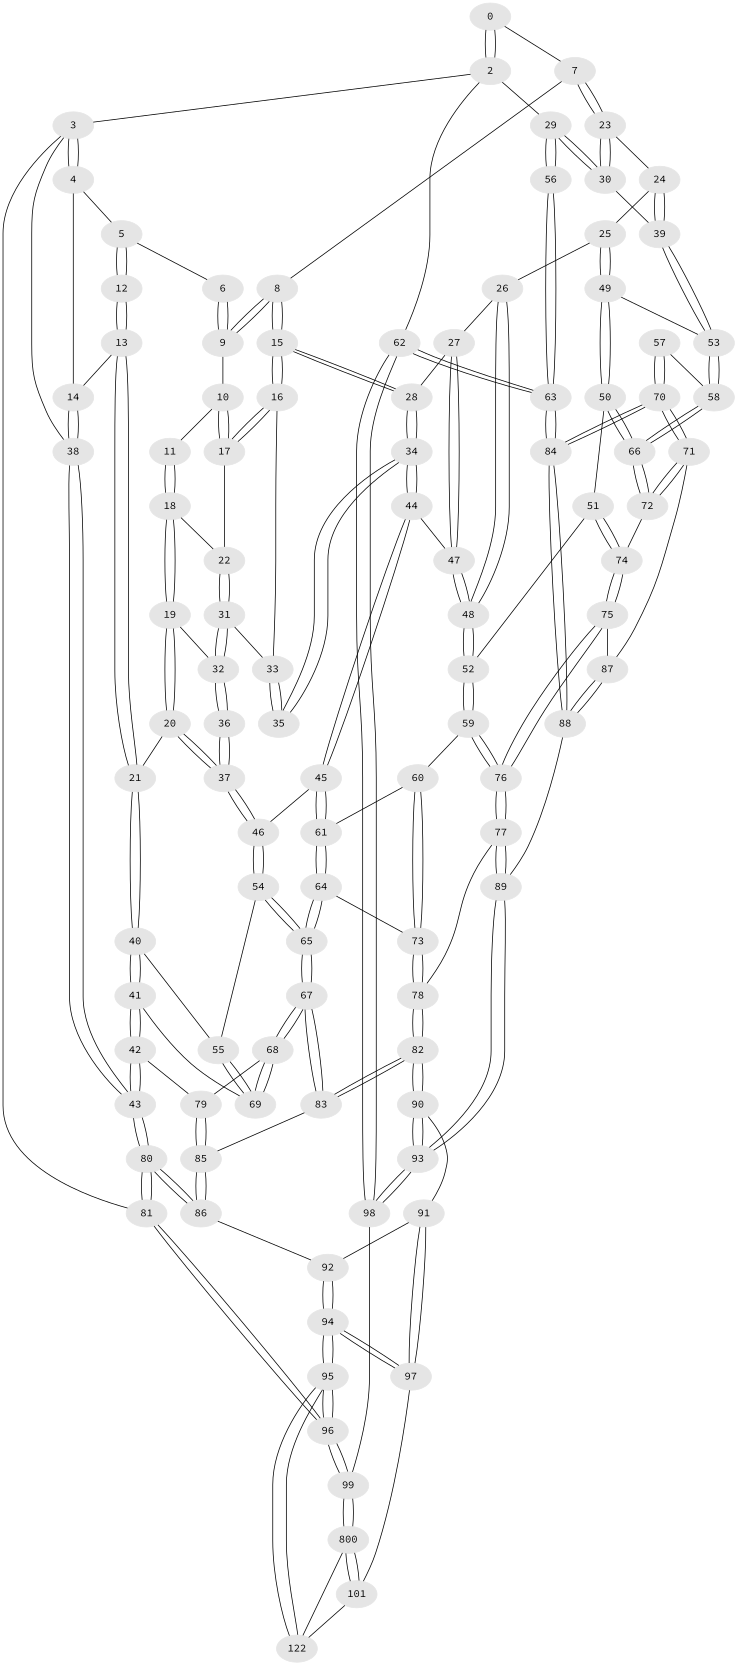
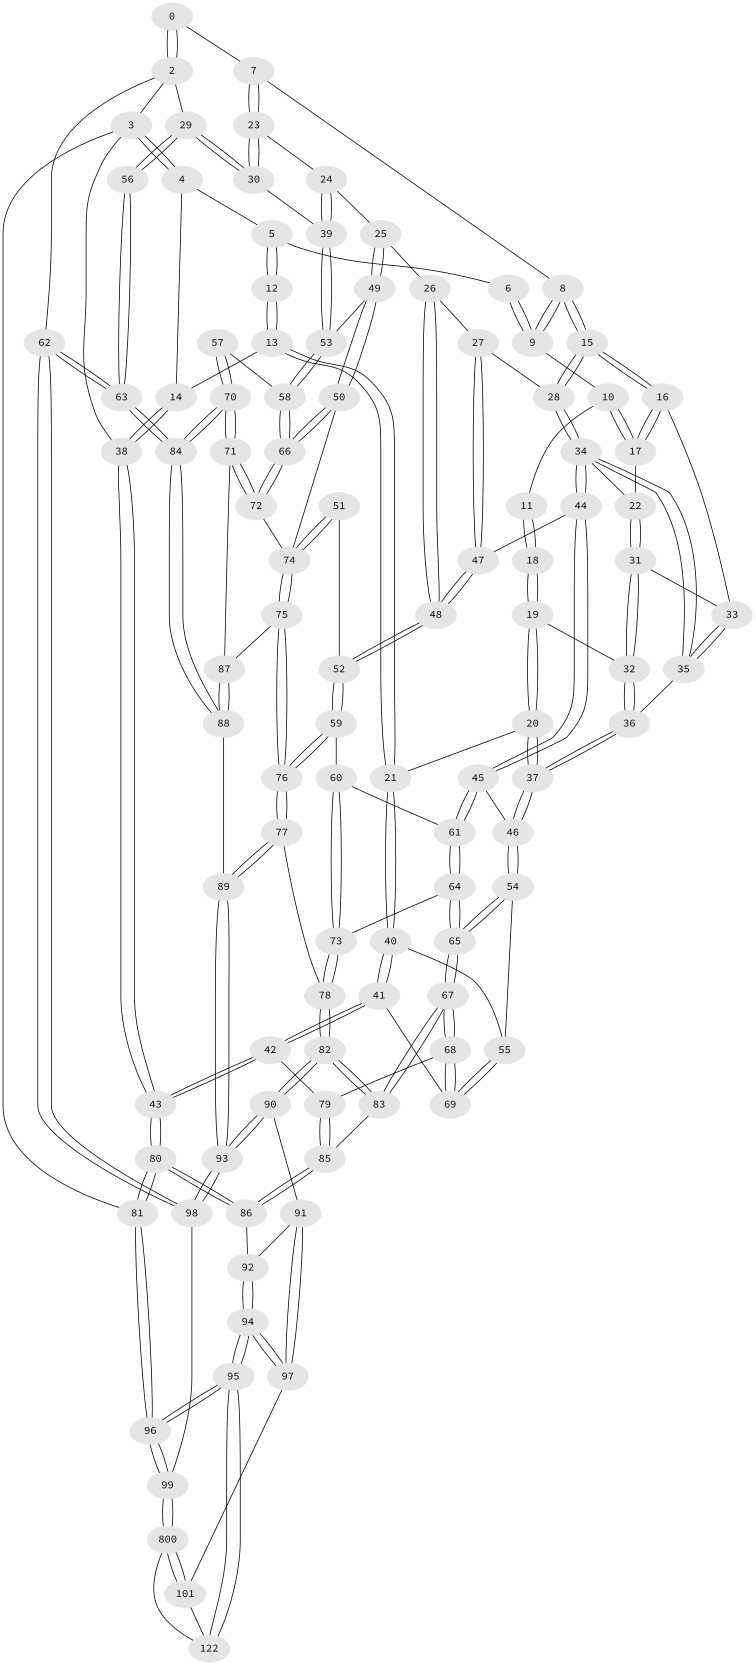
(599, 452) -> (314, 479)
(197, 533) -> (608, 479)
none -> (657, 697)
